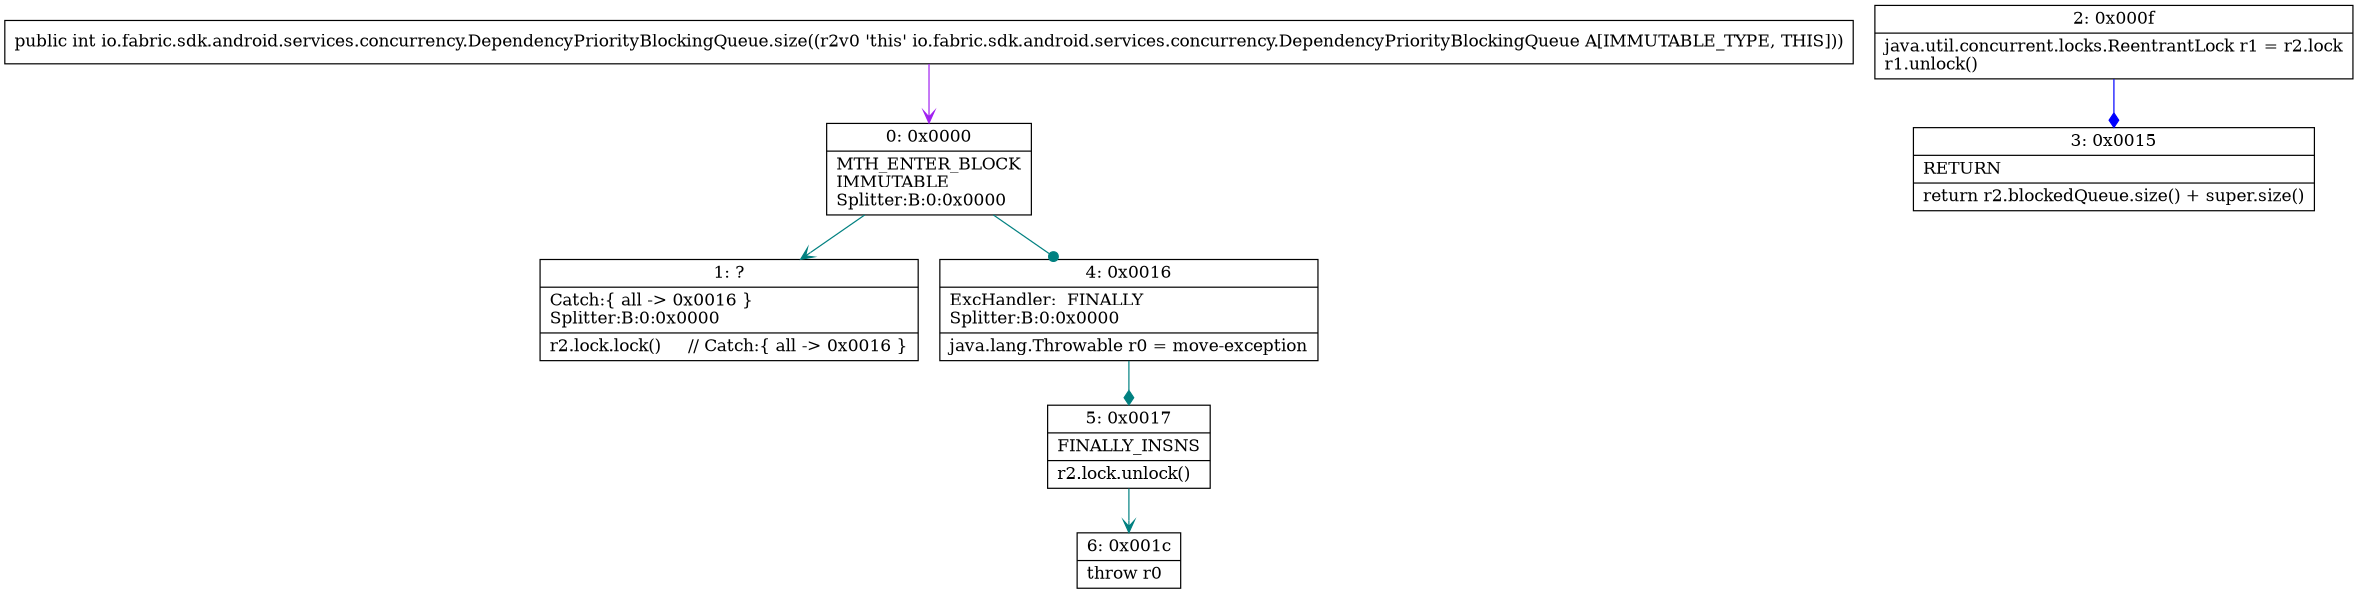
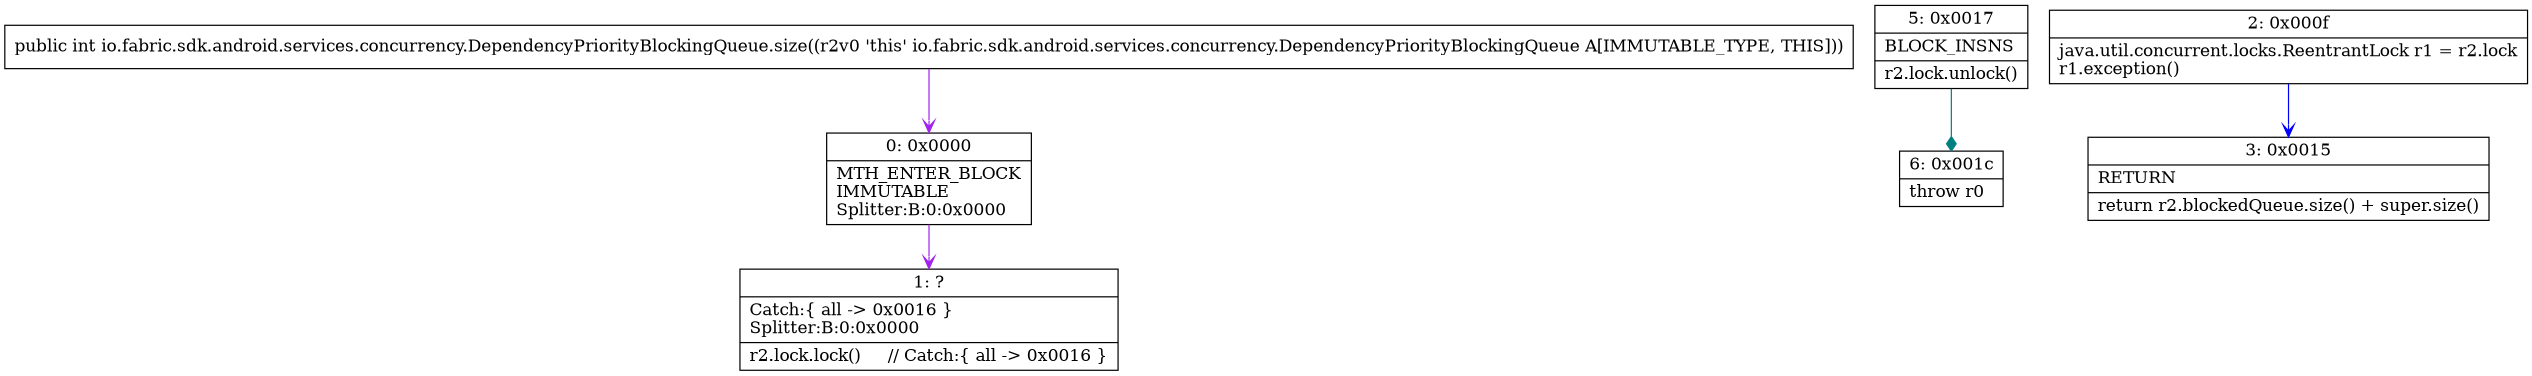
(1931, 64) -> (2119, 69)
(2114, 96) -> (2289, 104)
(838, 234) -> (929, 240)
(1129, 310) -> none
(1129, 446) -> (1950, 46)
(1129, 504) -> (1951, 112)
